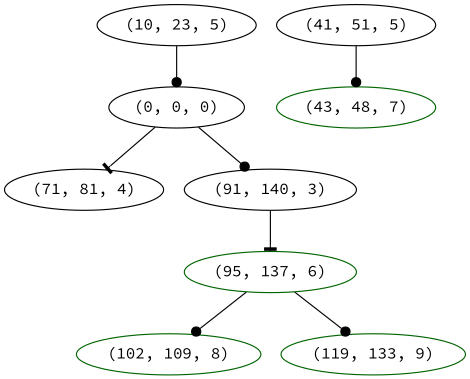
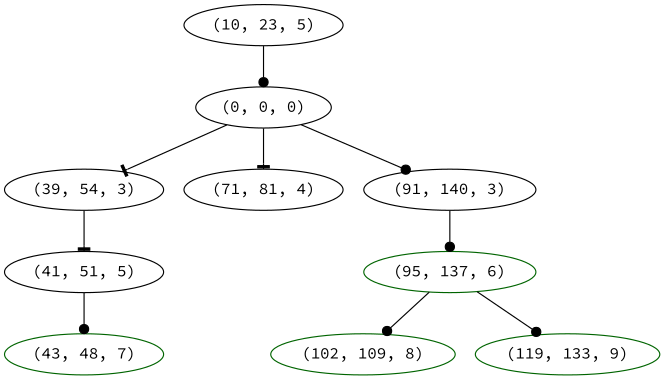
none -> (84, 190)
(270, 228) -> (450, 226)
